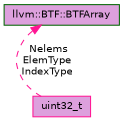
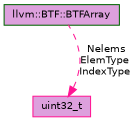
(17, 66) -> (80, 55)
